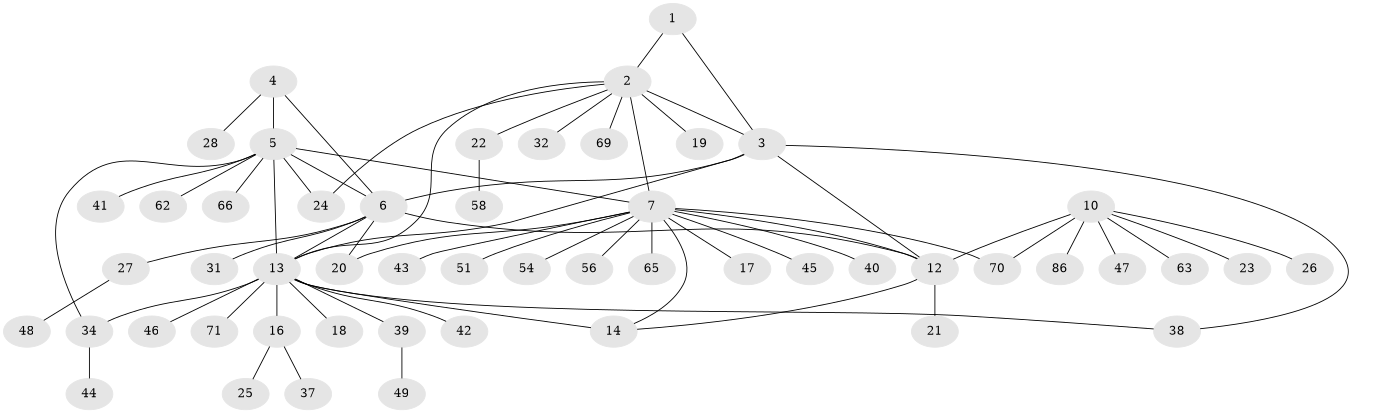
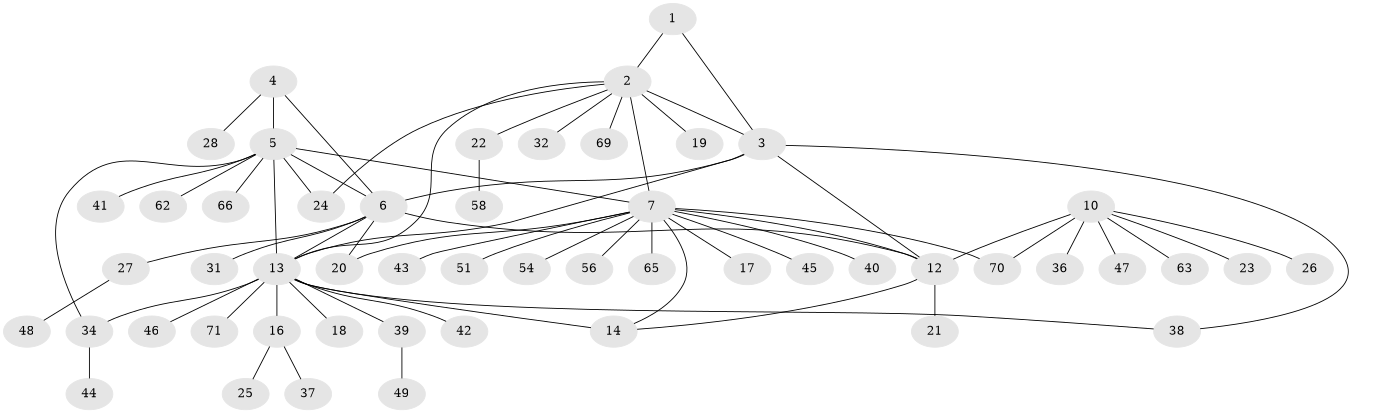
(1060, 269) -> (1060, 269)
